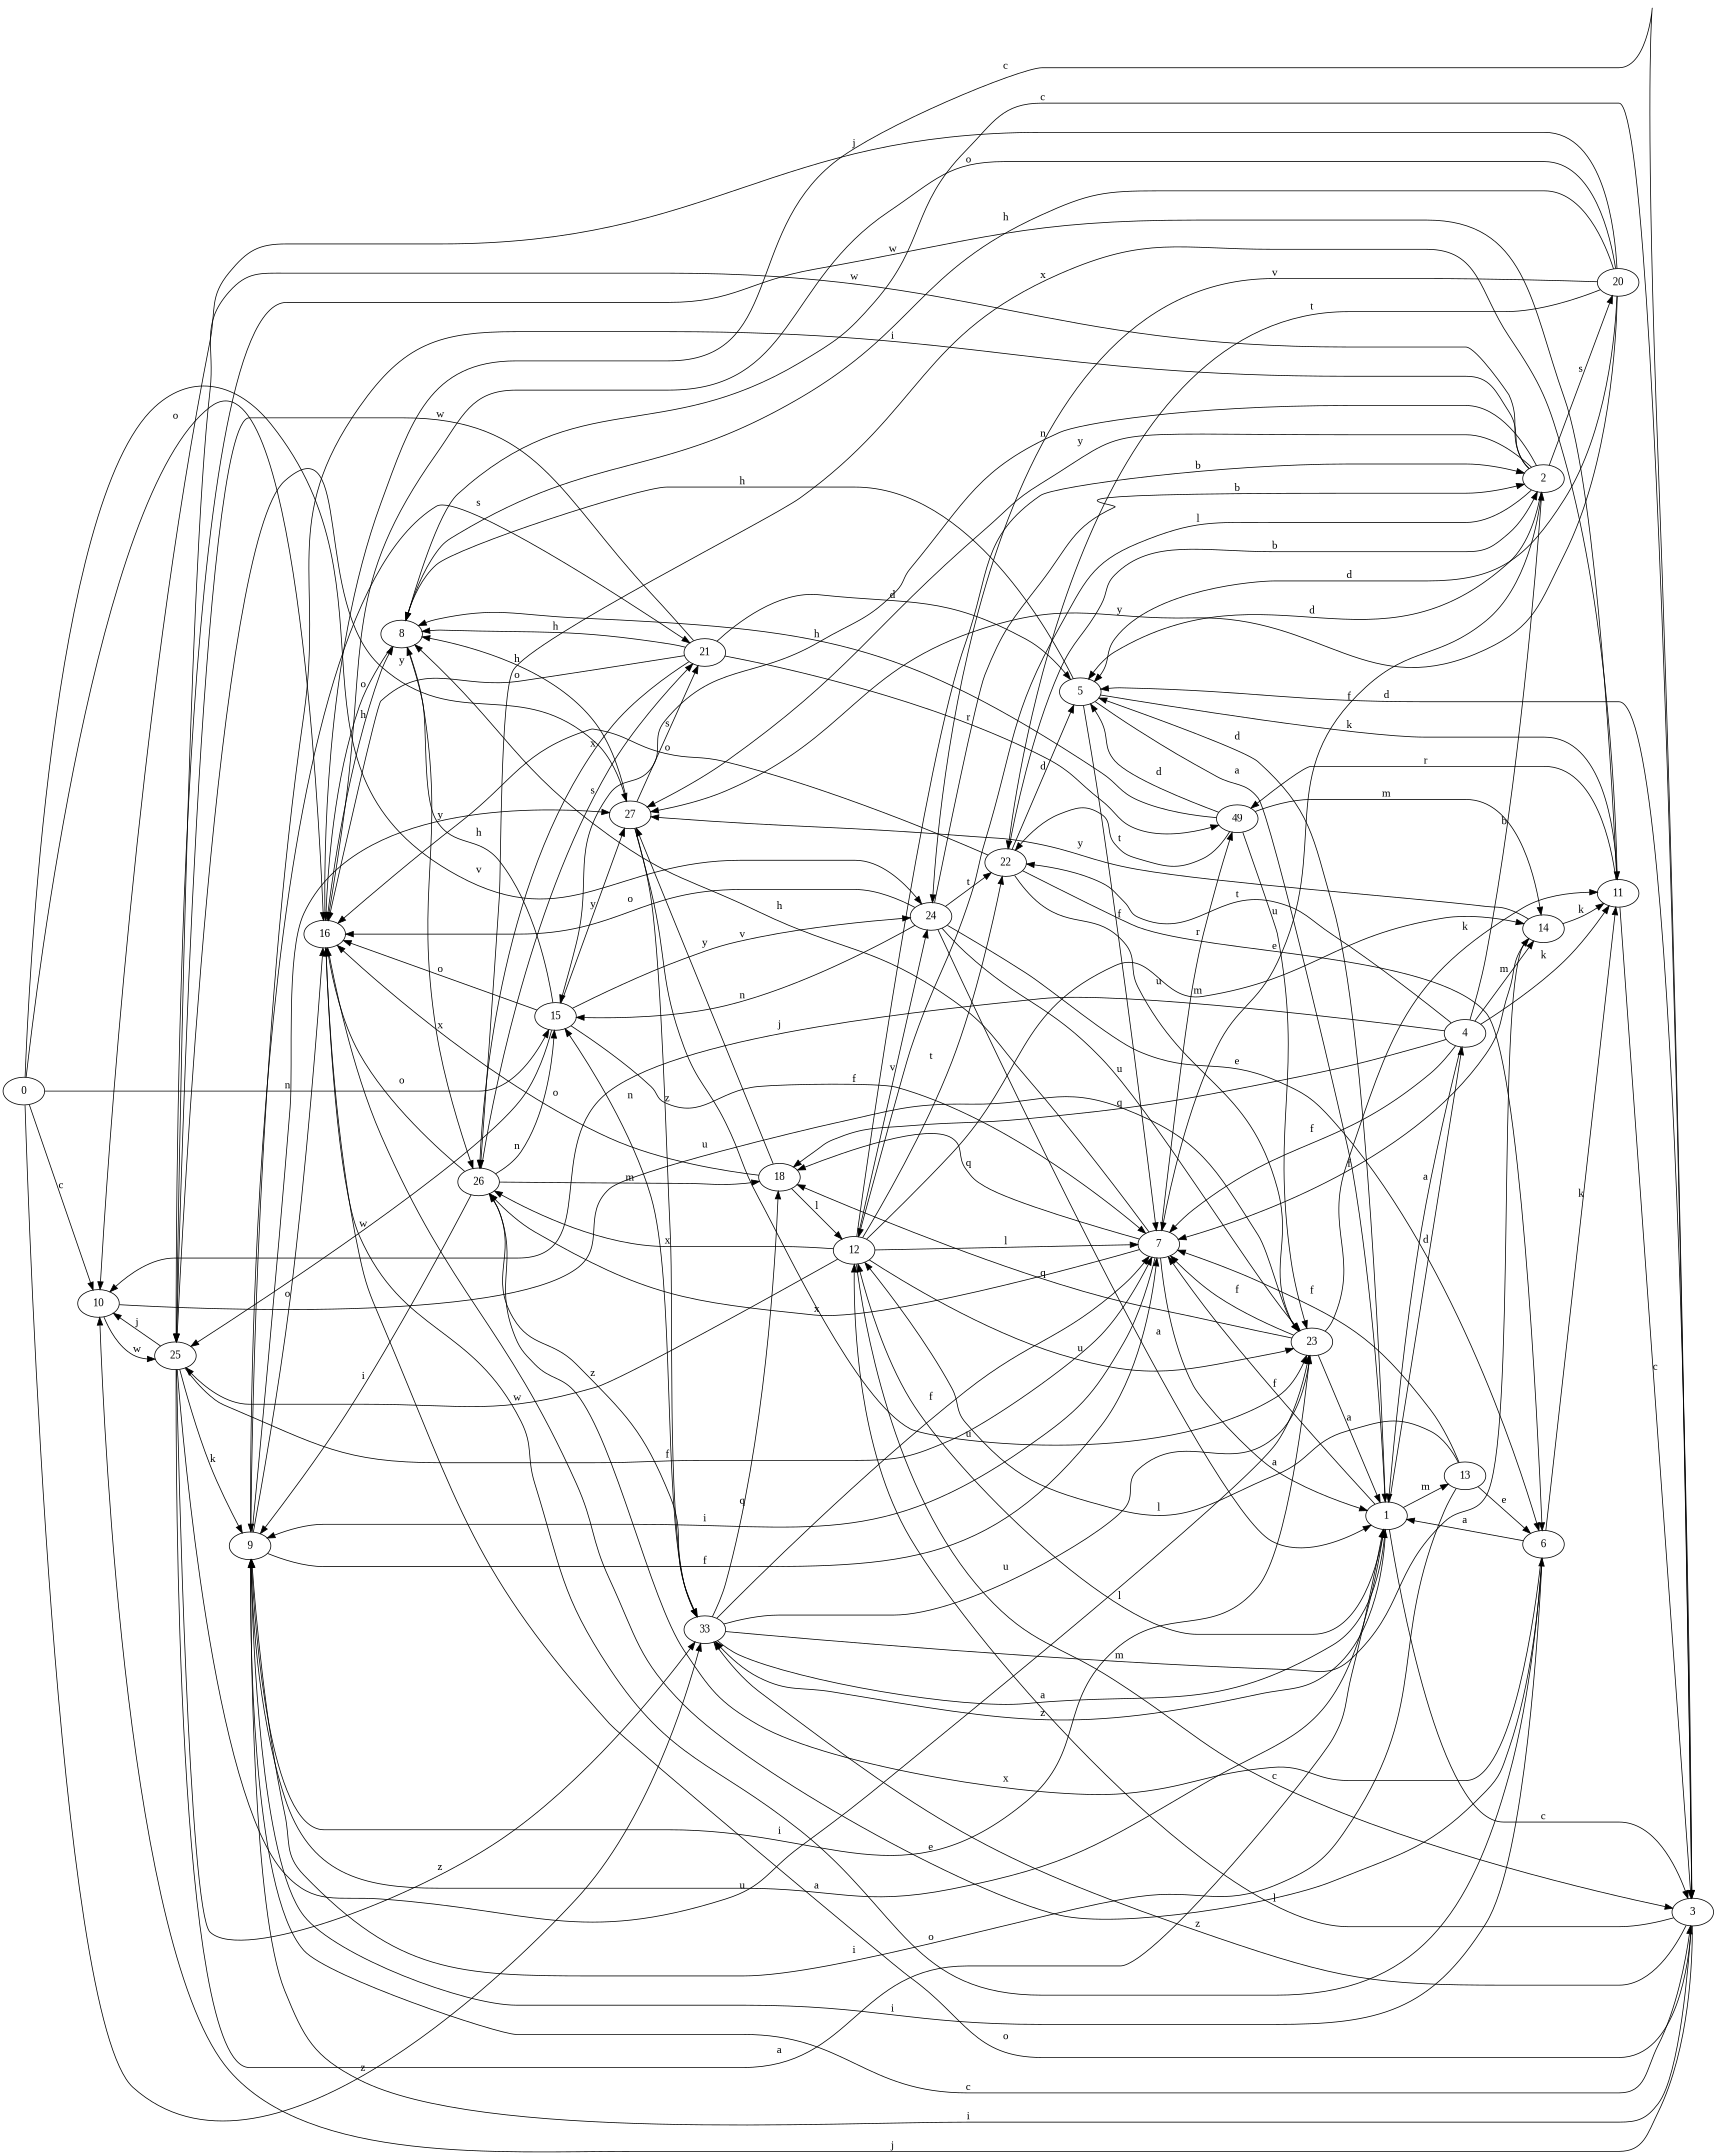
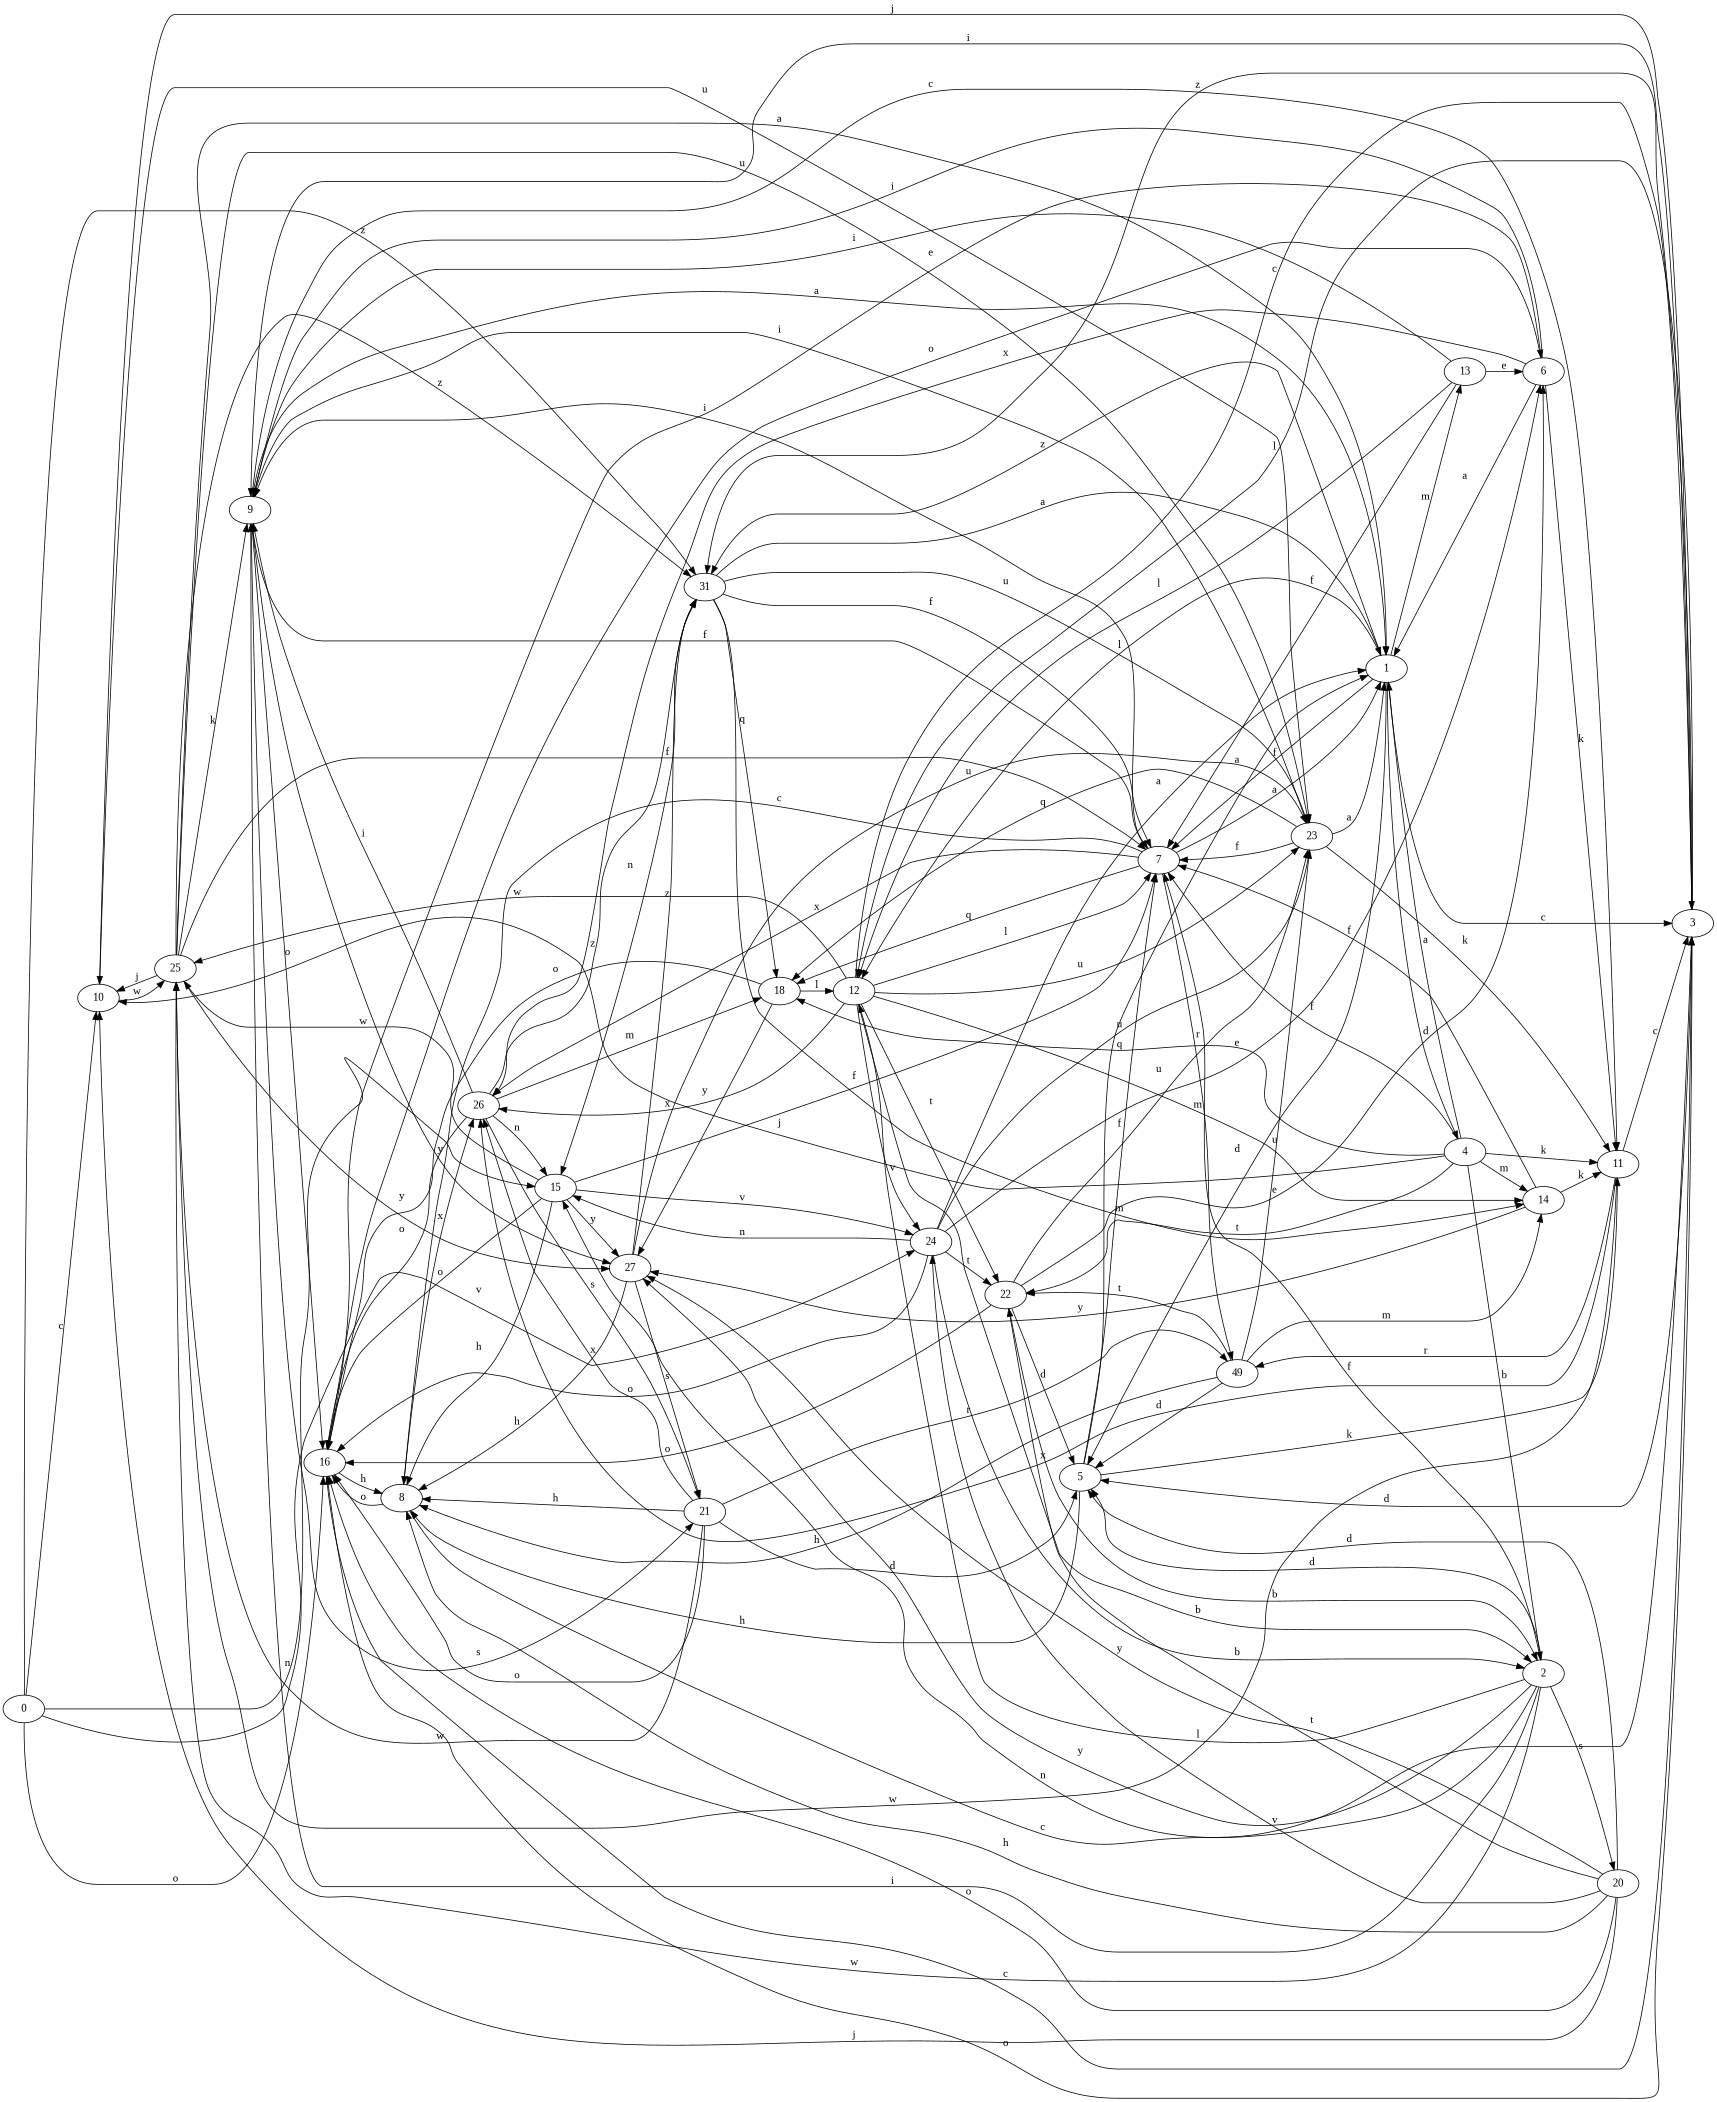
(779, 906) -> (779, 798)
(705, 1630) -> (705, 587)
(846, 2059) -> (1265, 98)
